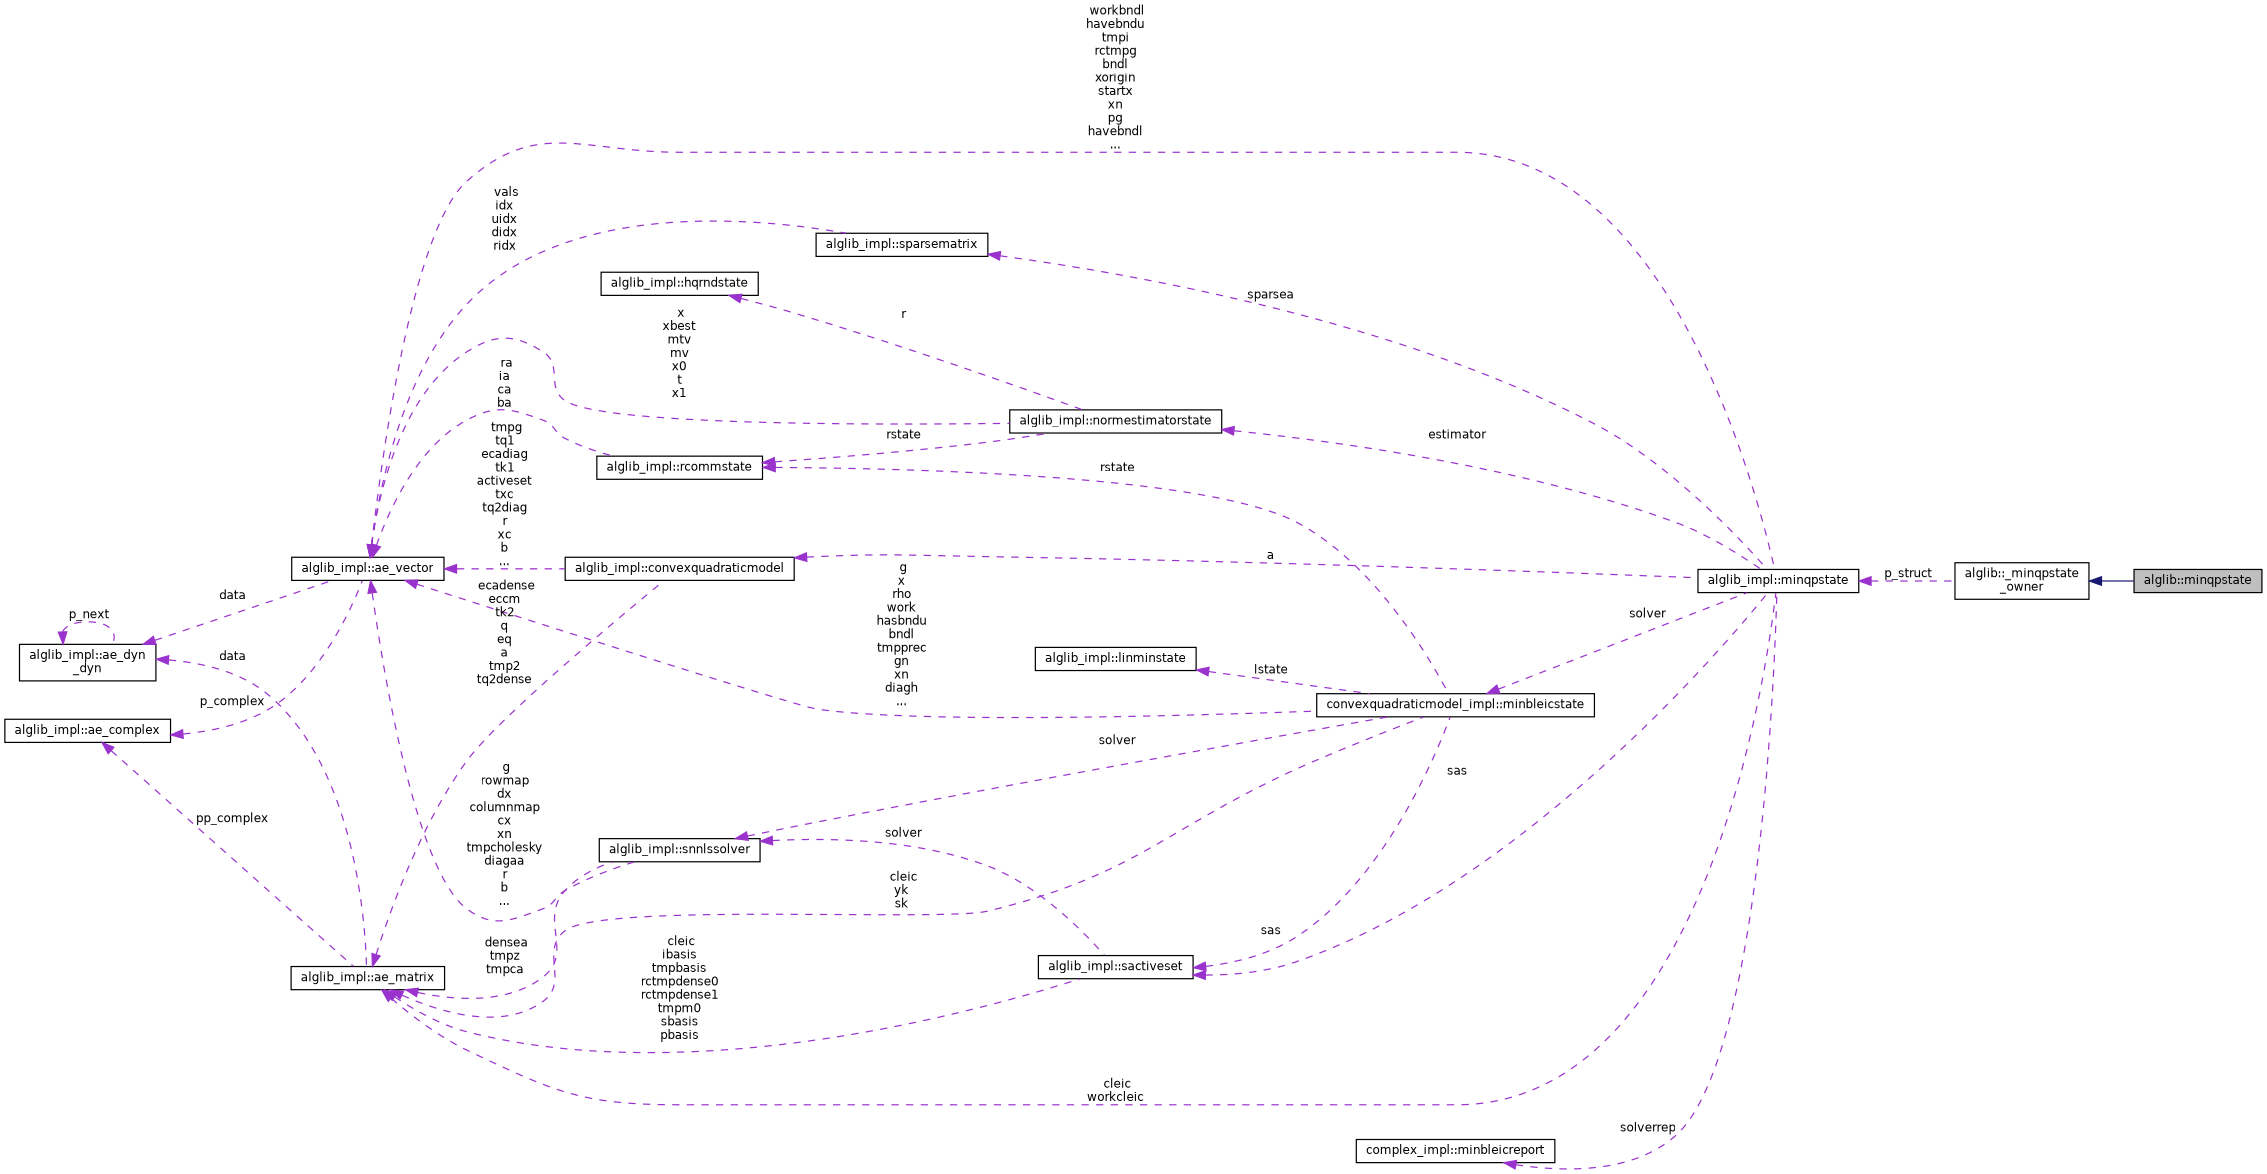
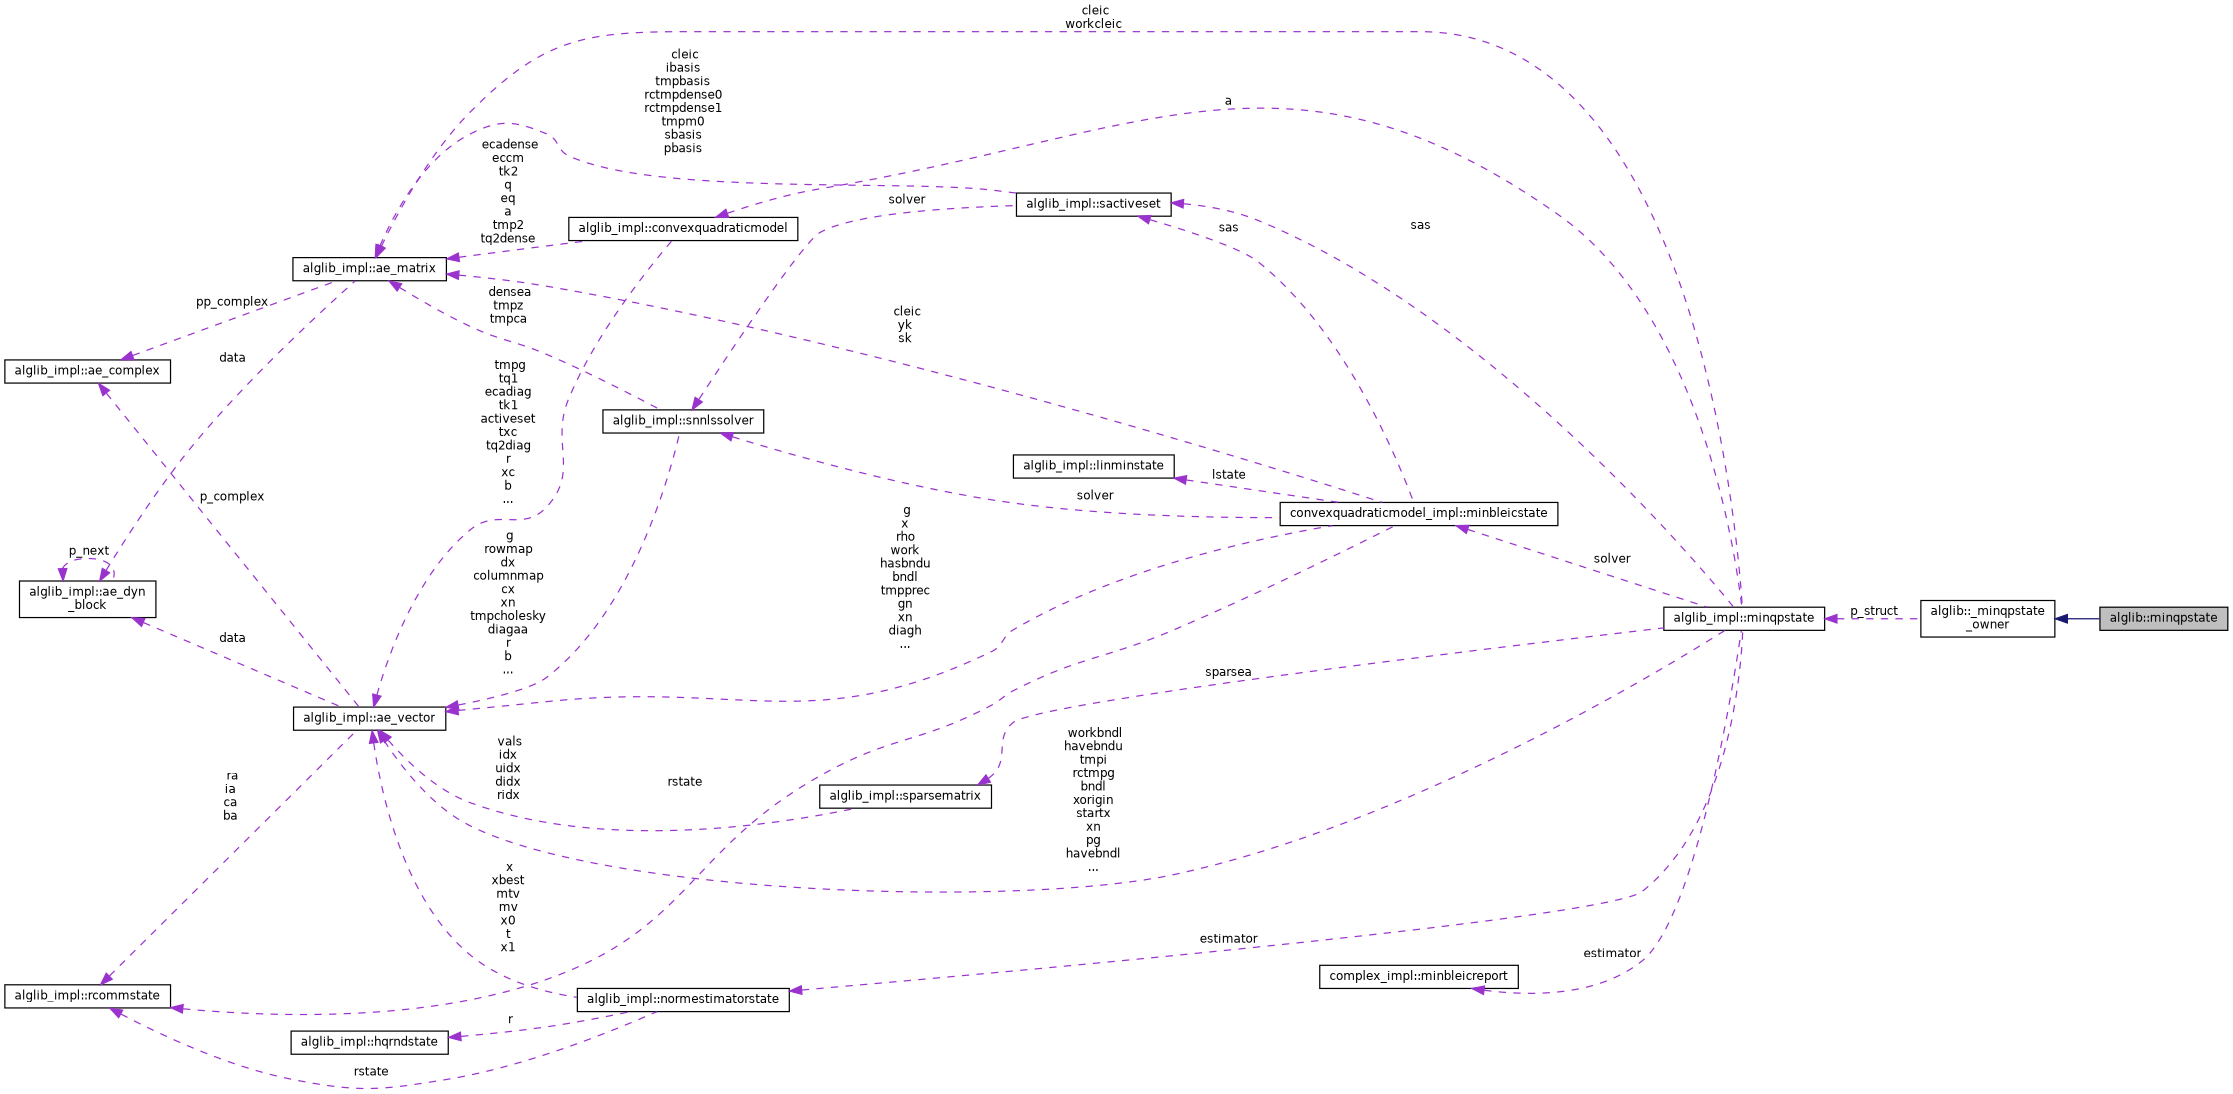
(468, 420) -> (233, 853)
(88, 663) -> (88, 599)
(1646, 1129) -> (1611, 954)
